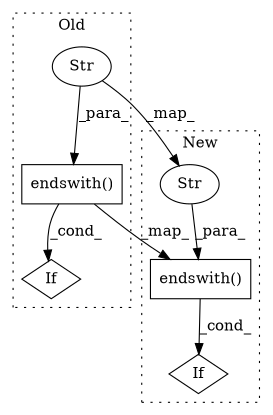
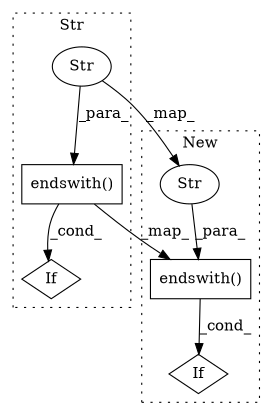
(72, 26) -> (72, 26)
